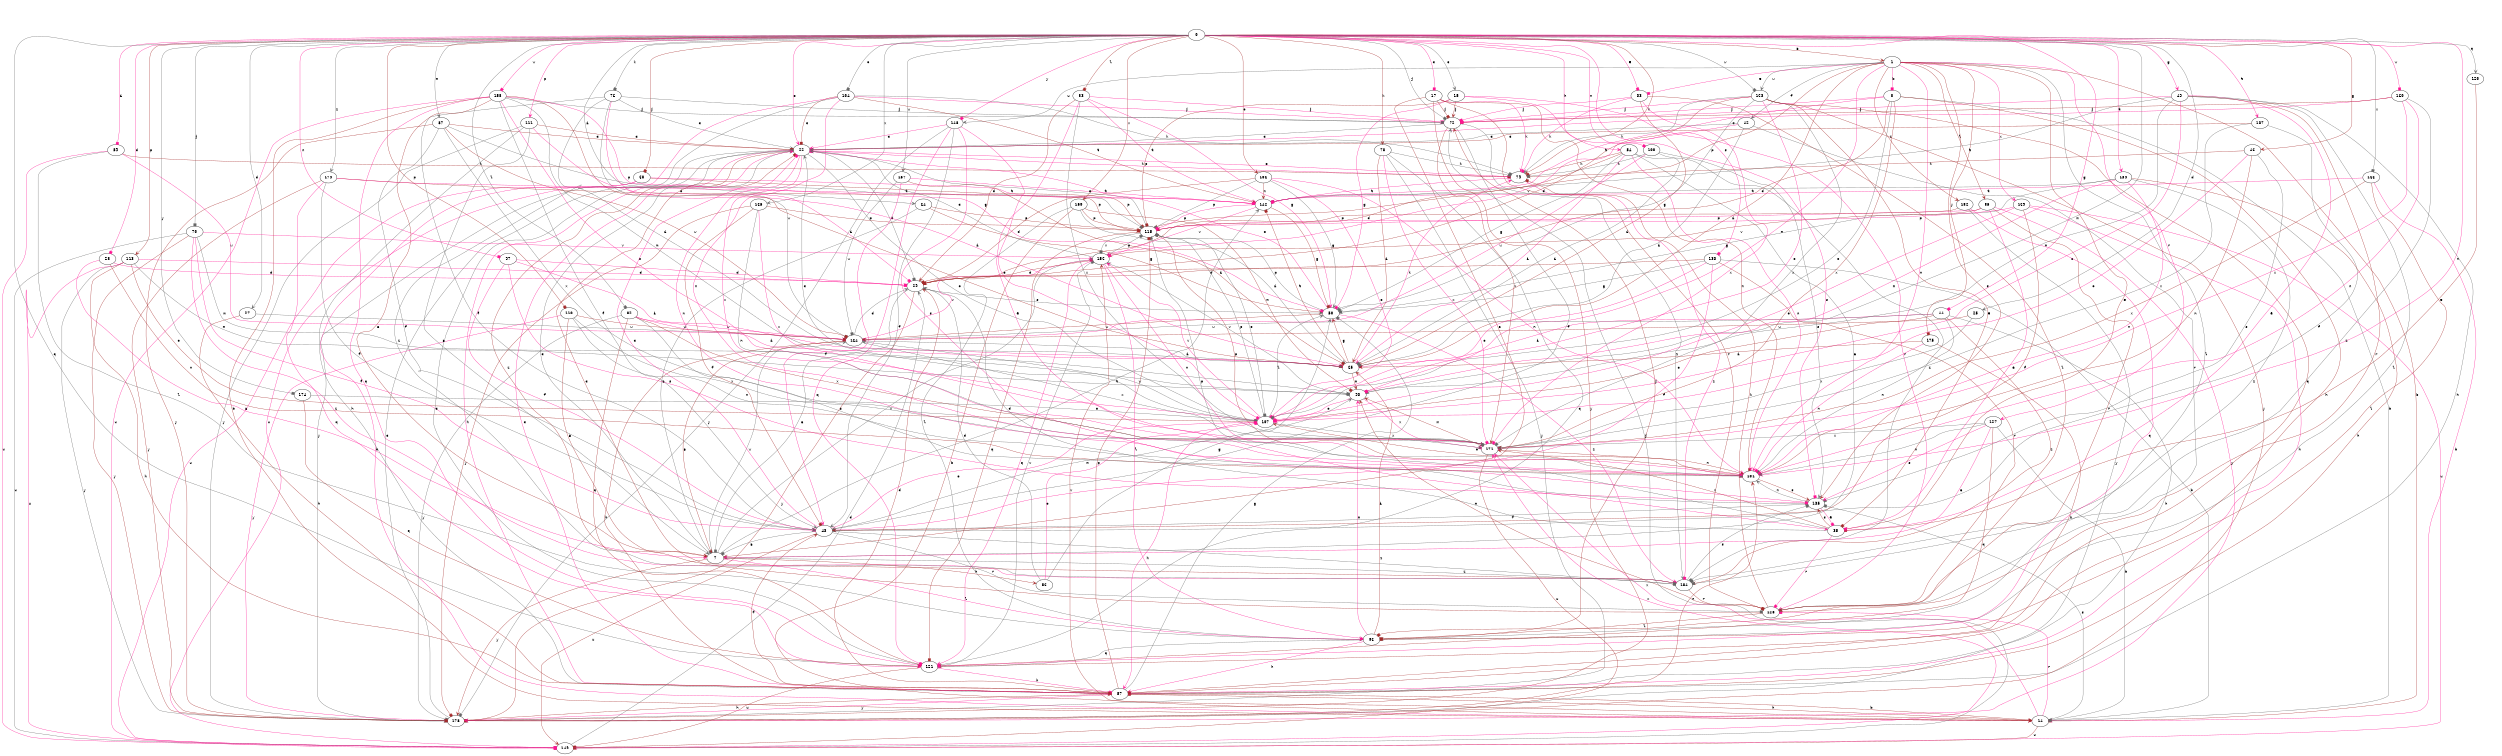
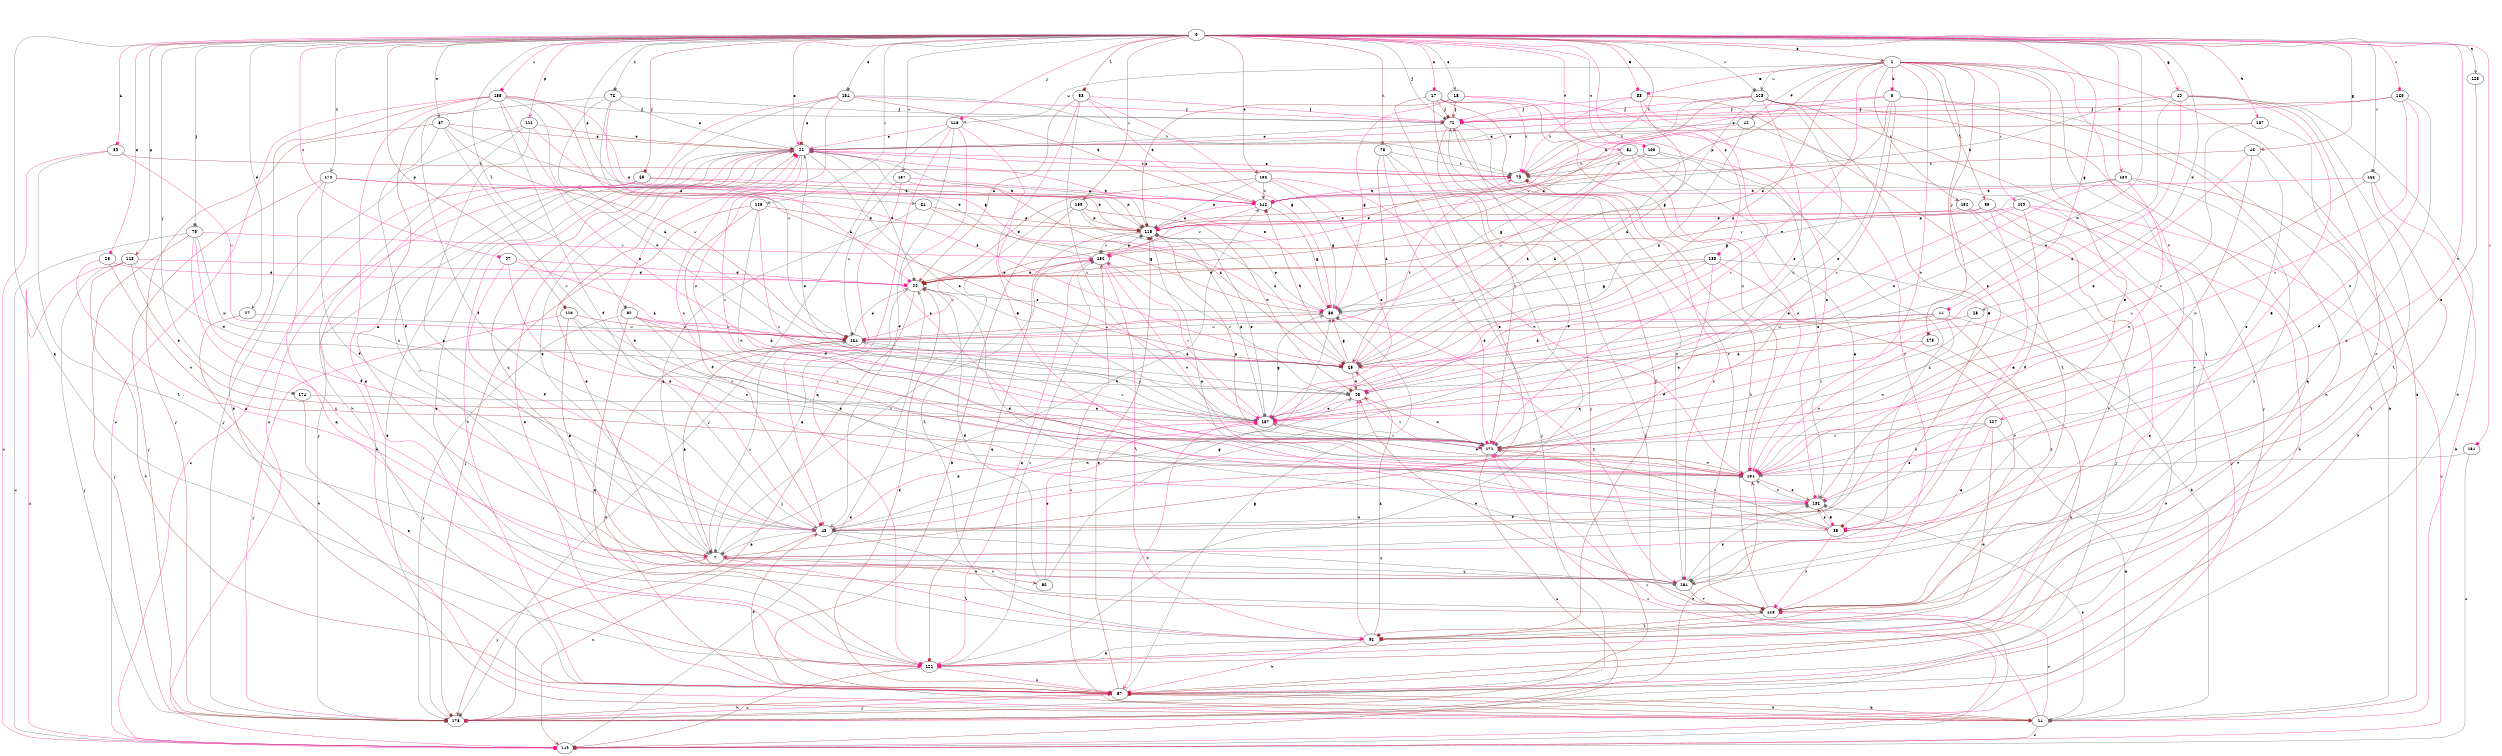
(1279, 368) -> (1279, 368)
none -> (2472, 449)
(2191, 452) -> (2191, 452)
(1816, 504) -> (1816, 504)
